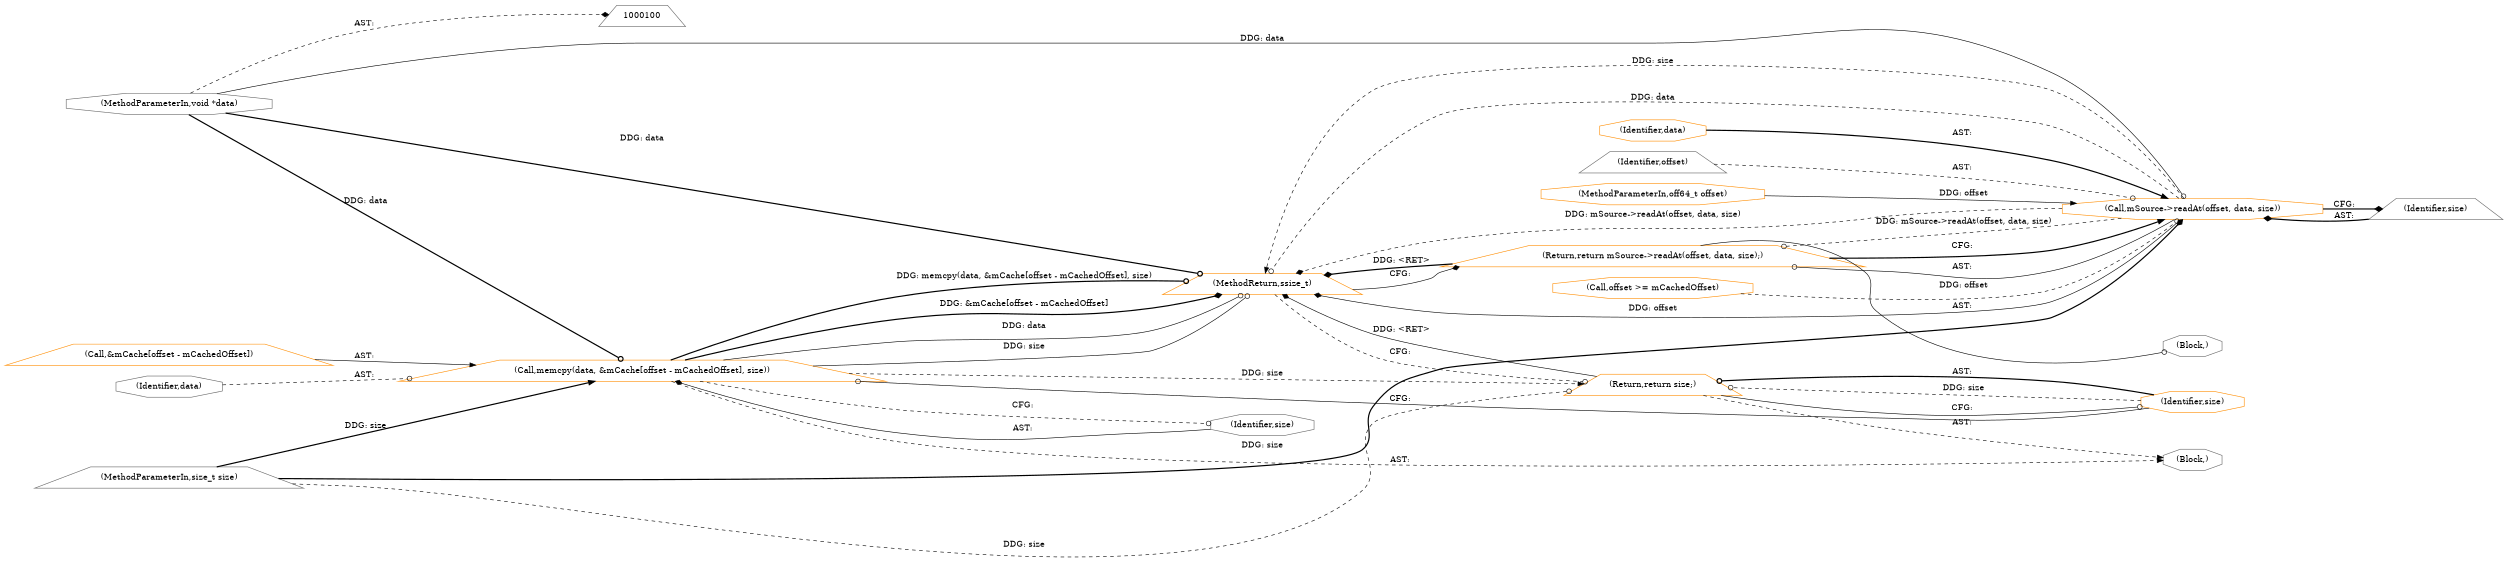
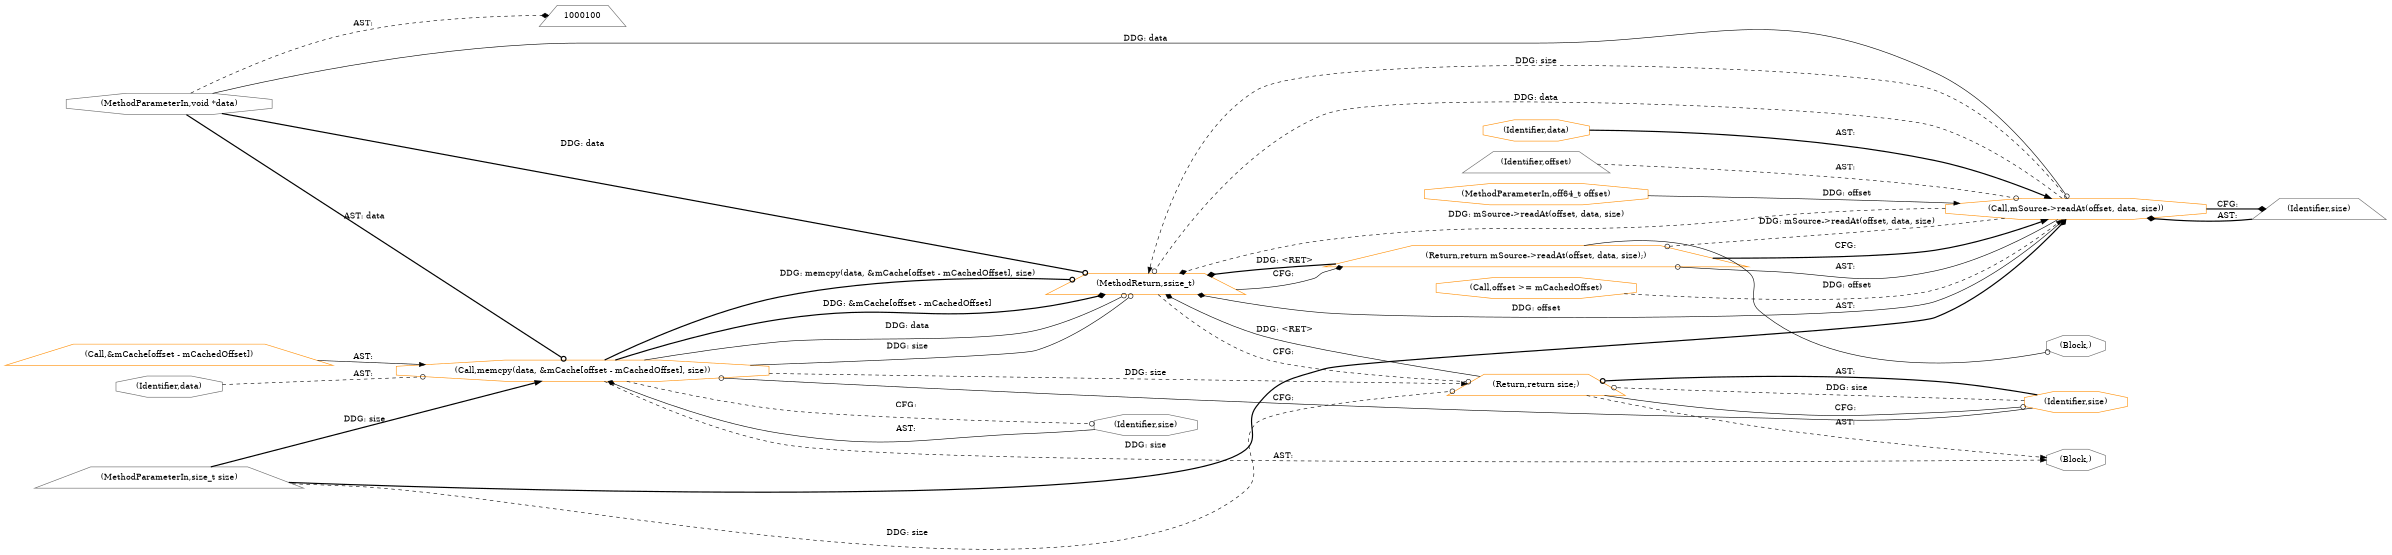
(366, 201) -> (365, 216)
(1967, 299) -> (1850, 299)
(642, 371) -> (583, 371)
